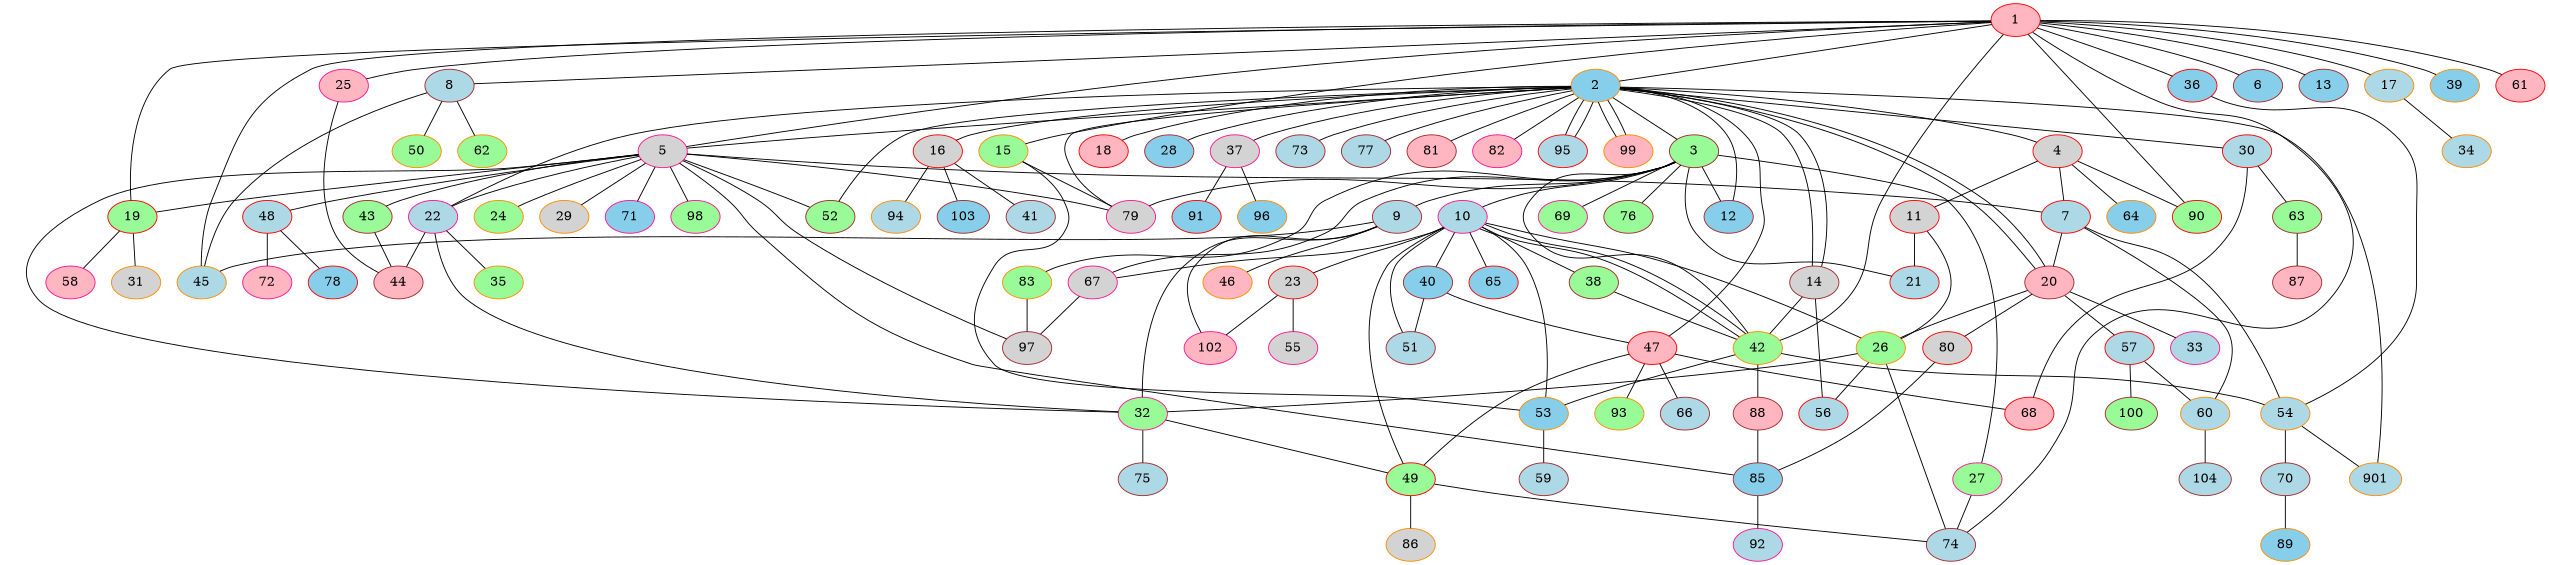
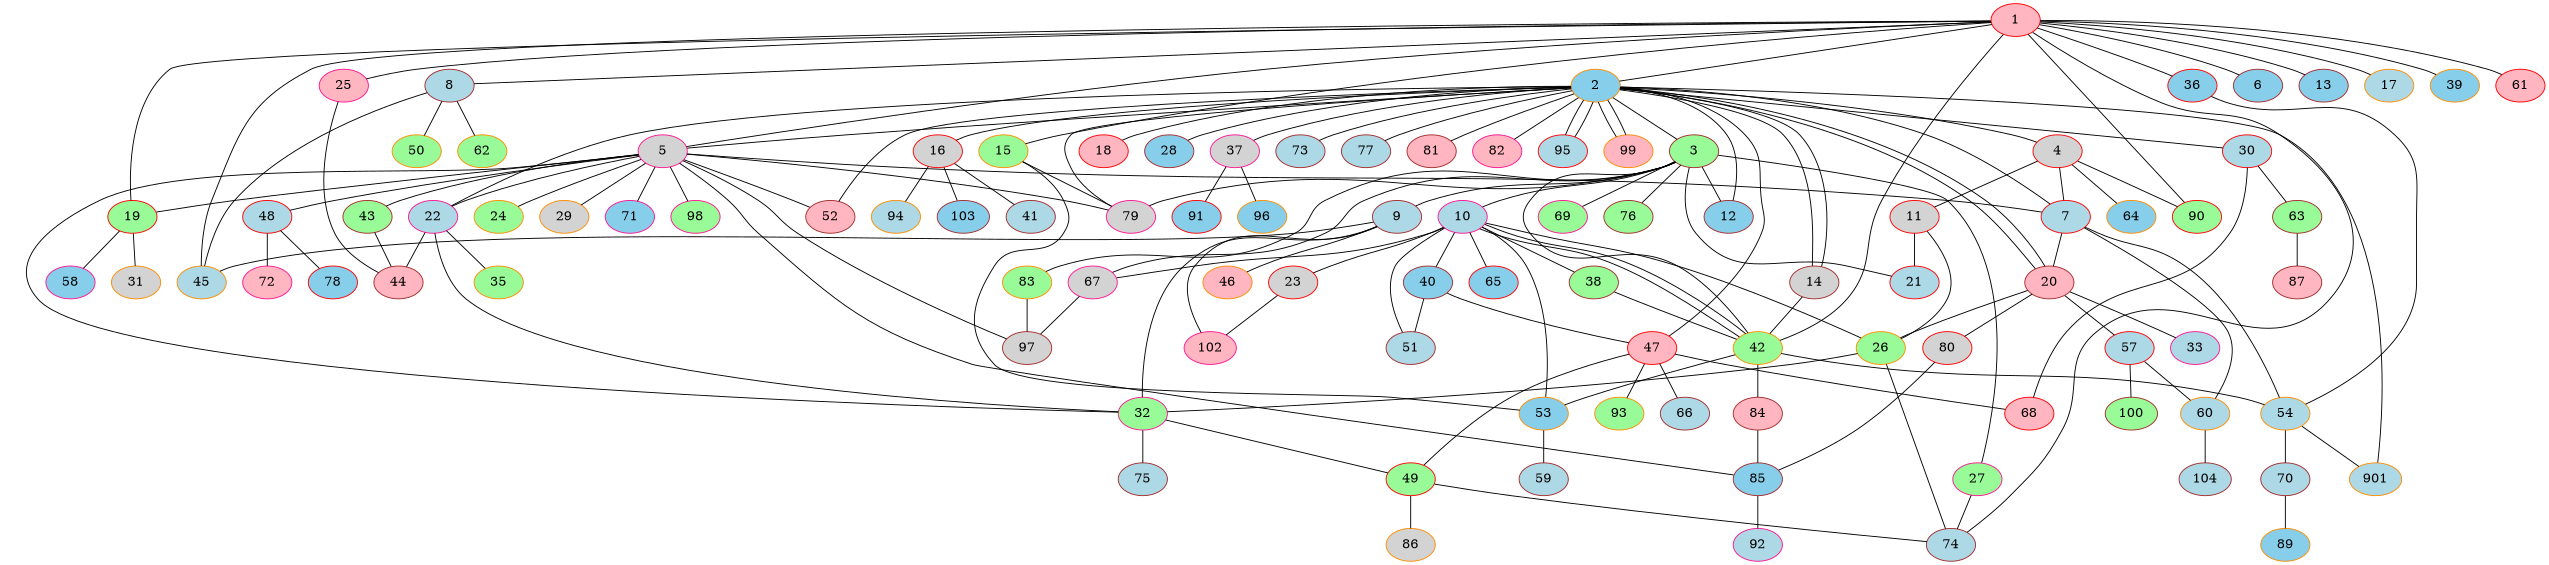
none -> (1878, 120)
(2467, 151) -> none
(830, 217) -> (830, 217)
(70, 282) -> (70, 282)
(1370, 331) -> none
(1293, 348) -> none
(1758, 414) -> (1758, 414)
(1823, 414) -> none
